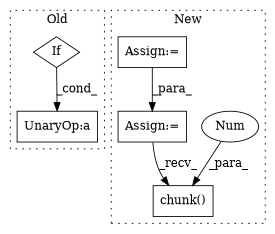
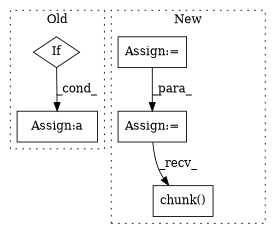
(57, 127) -> (57, 127)
(230, 127) -> none
